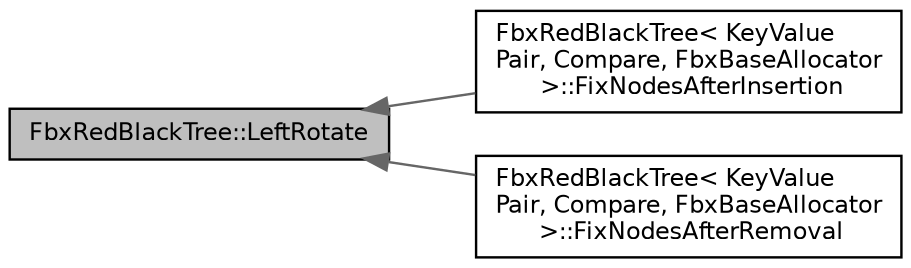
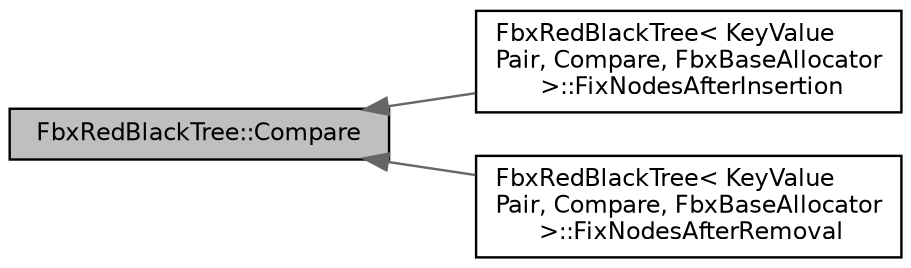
(199, 134) -> (199, 134)
